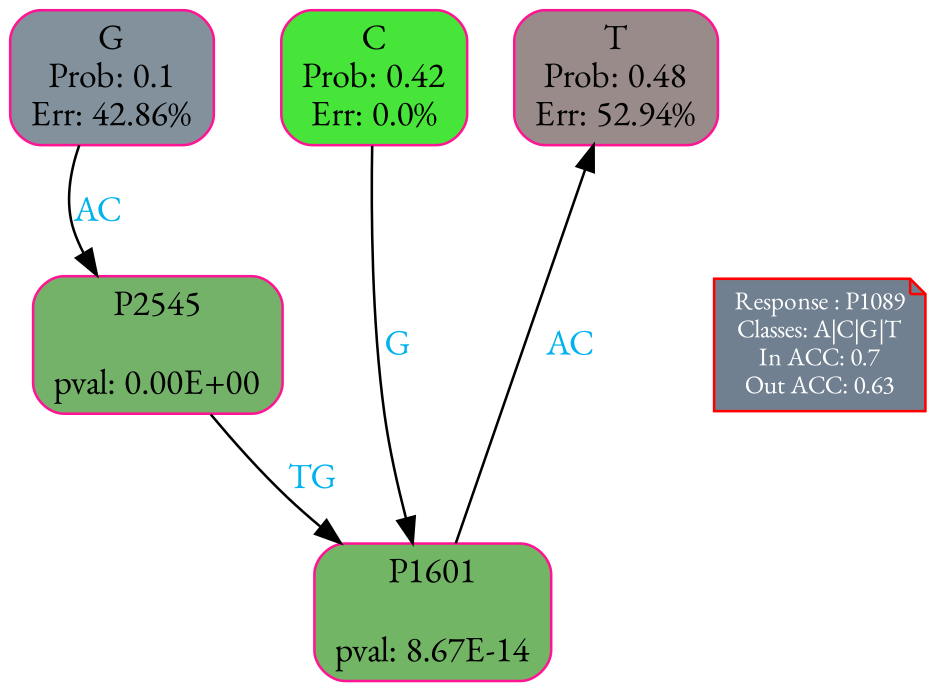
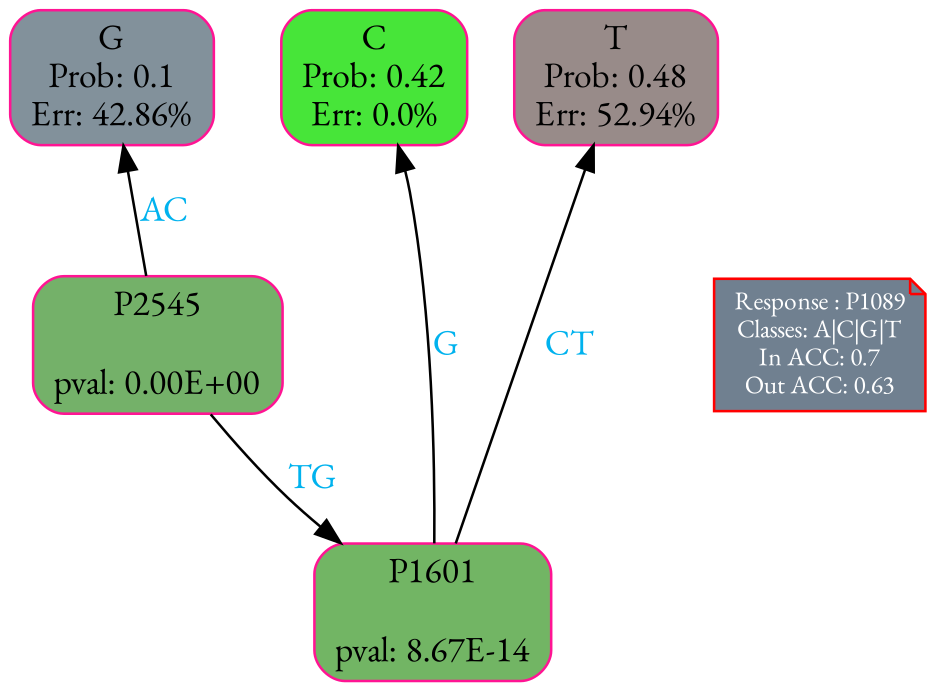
(69, 200) -> (137, 223)
(376, 333) -> (429, 356)
(570, 345) -> (570, 345)
